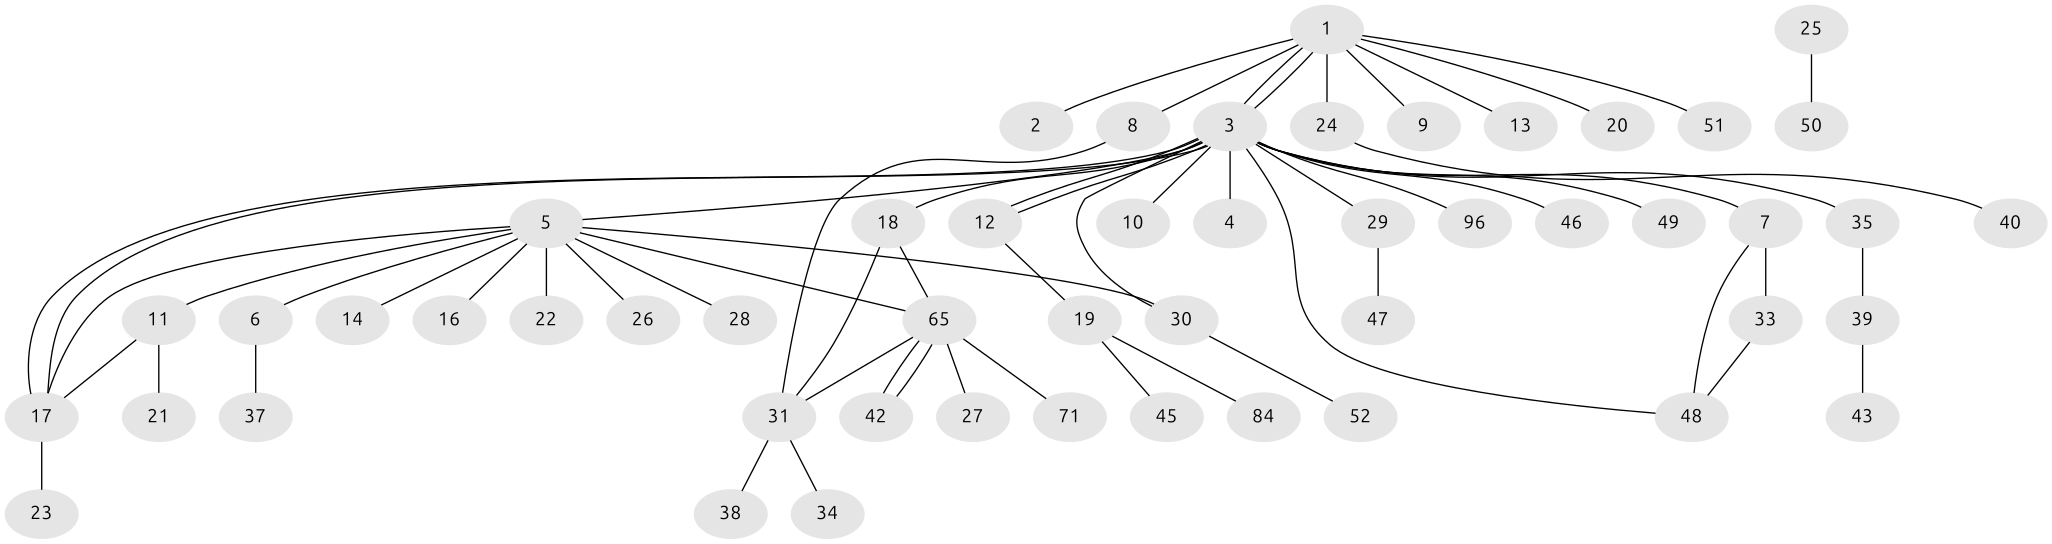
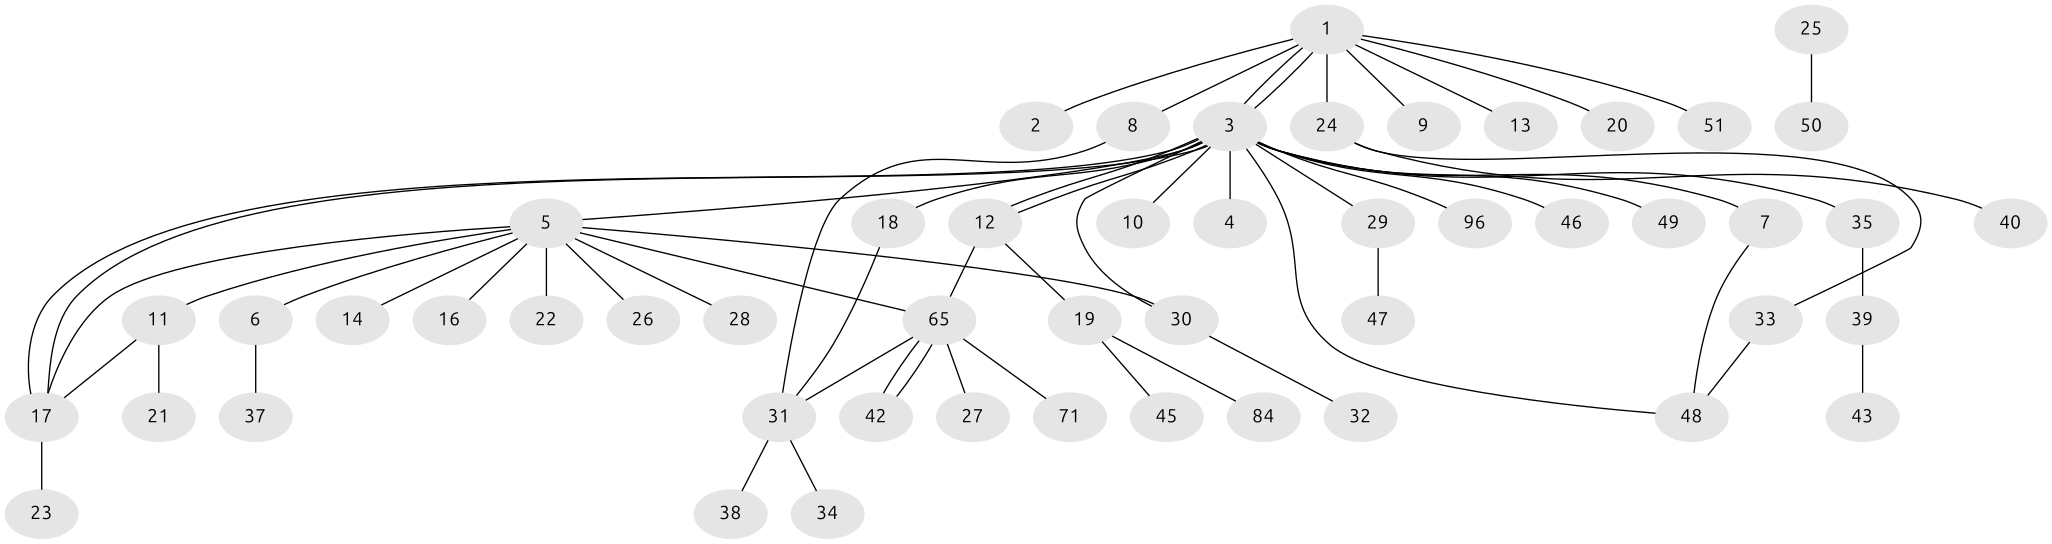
(914, 272) -> (961, 275)
(1766, 272) -> (1728, 153)
(1361, 417) -> (1361, 417)
